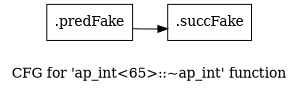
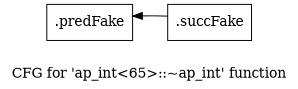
(145, 29) -> (155, 16)
